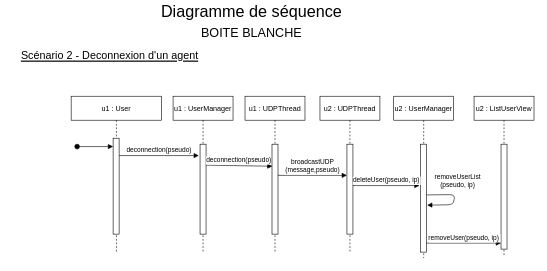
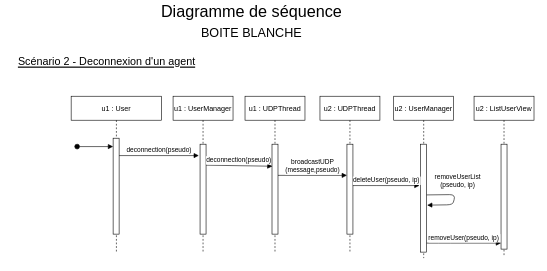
(110, 55) -> (107, 61)
